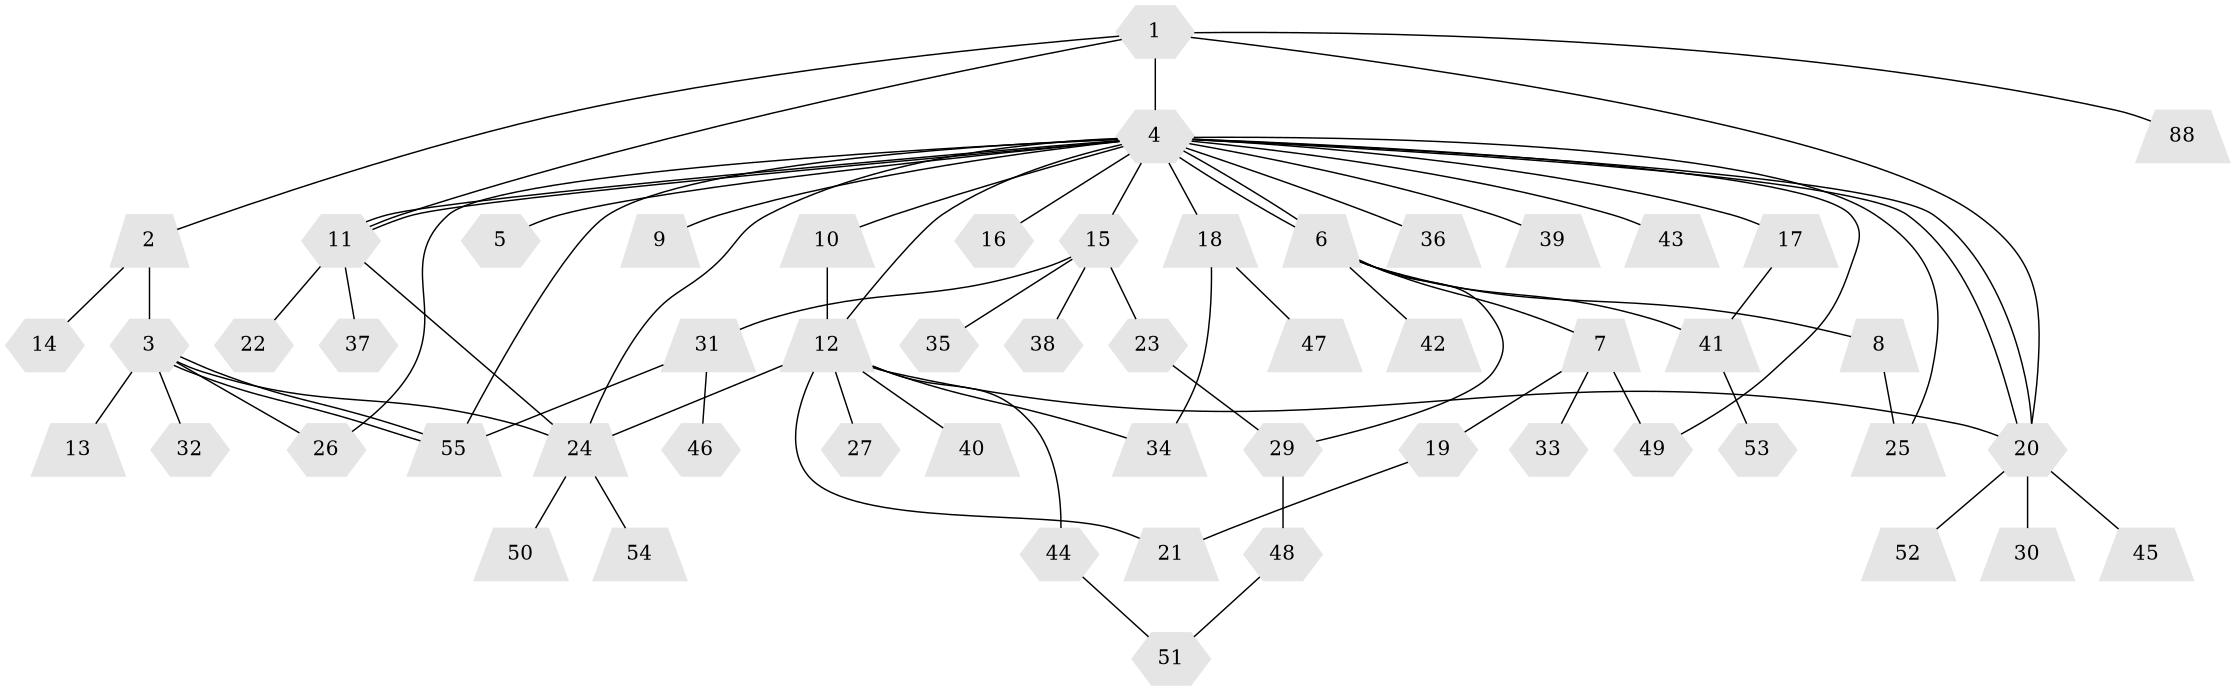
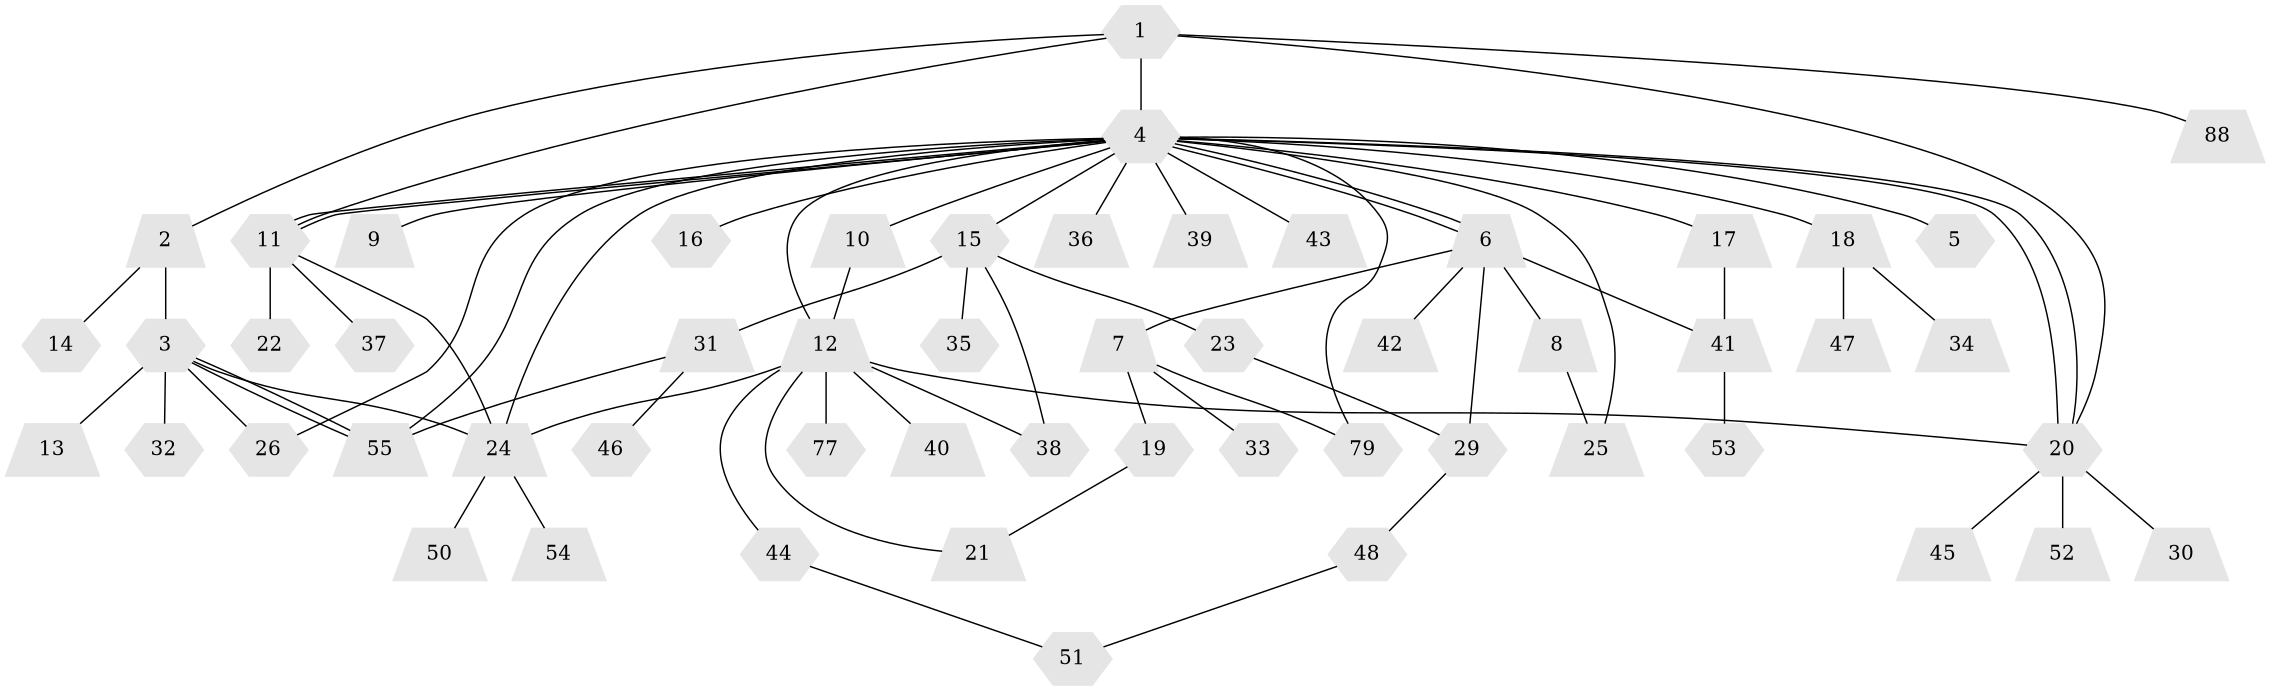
(1031, 411) -> (947, 401)
(861, 450) -> (826, 450)
(1653, 450) -> (1363, 450)
